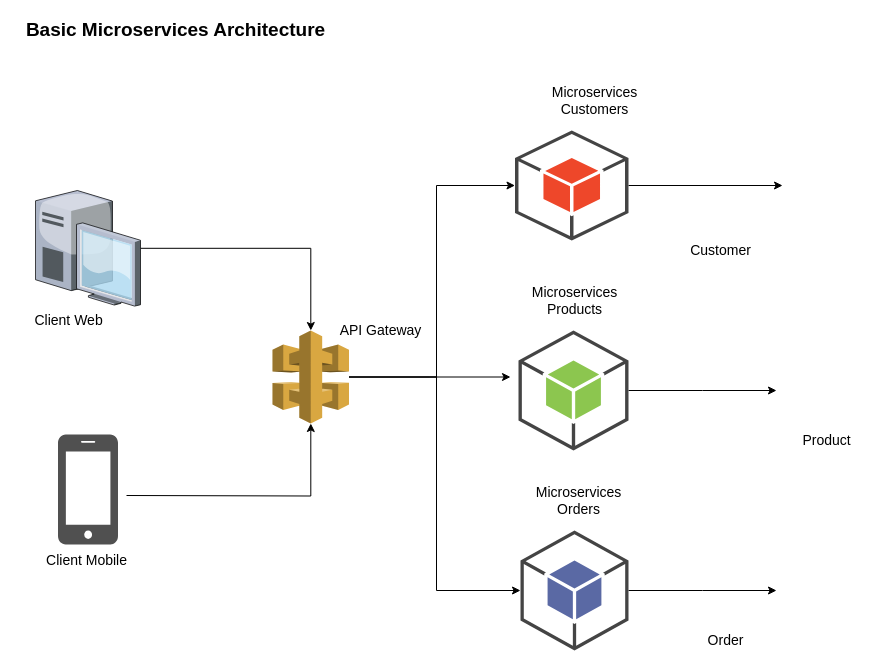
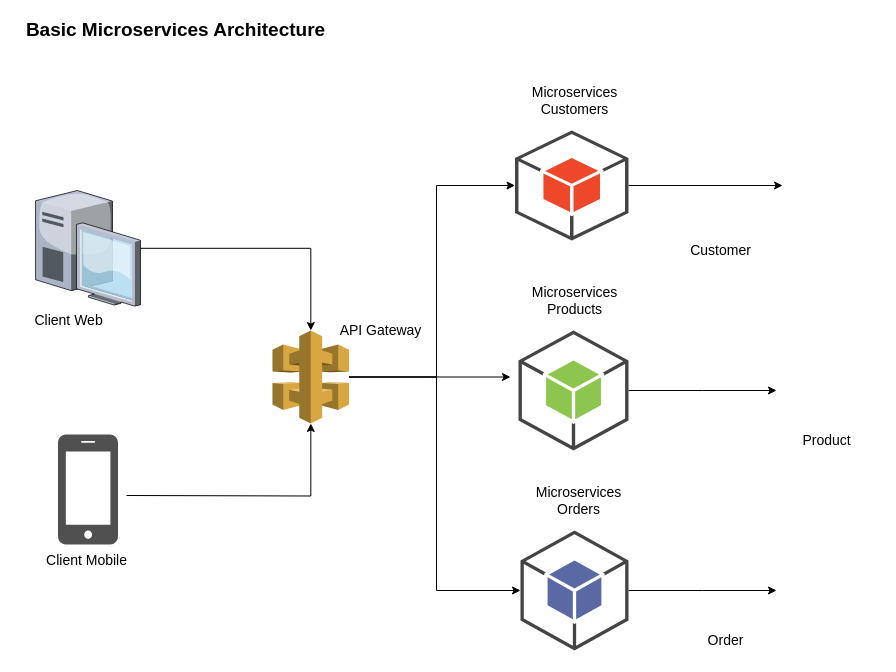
(595, 101) -> (575, 101)
